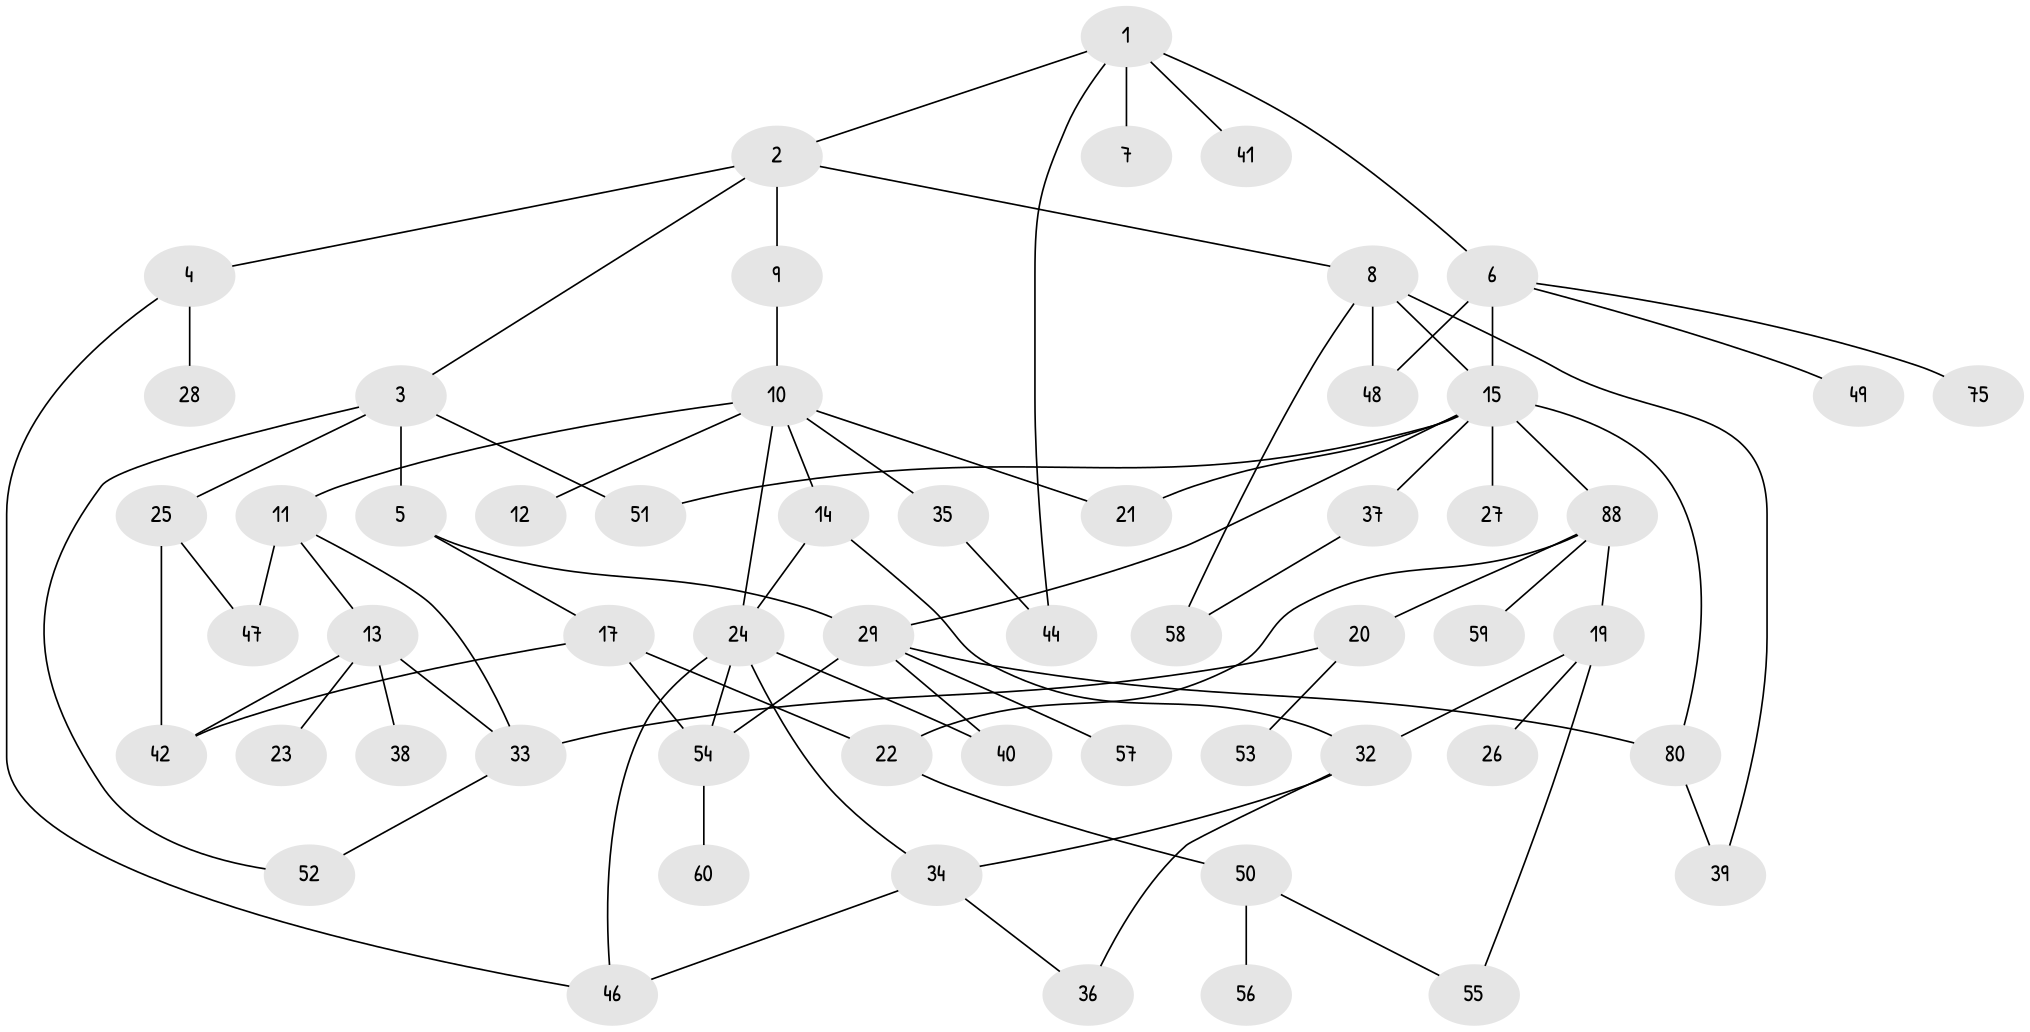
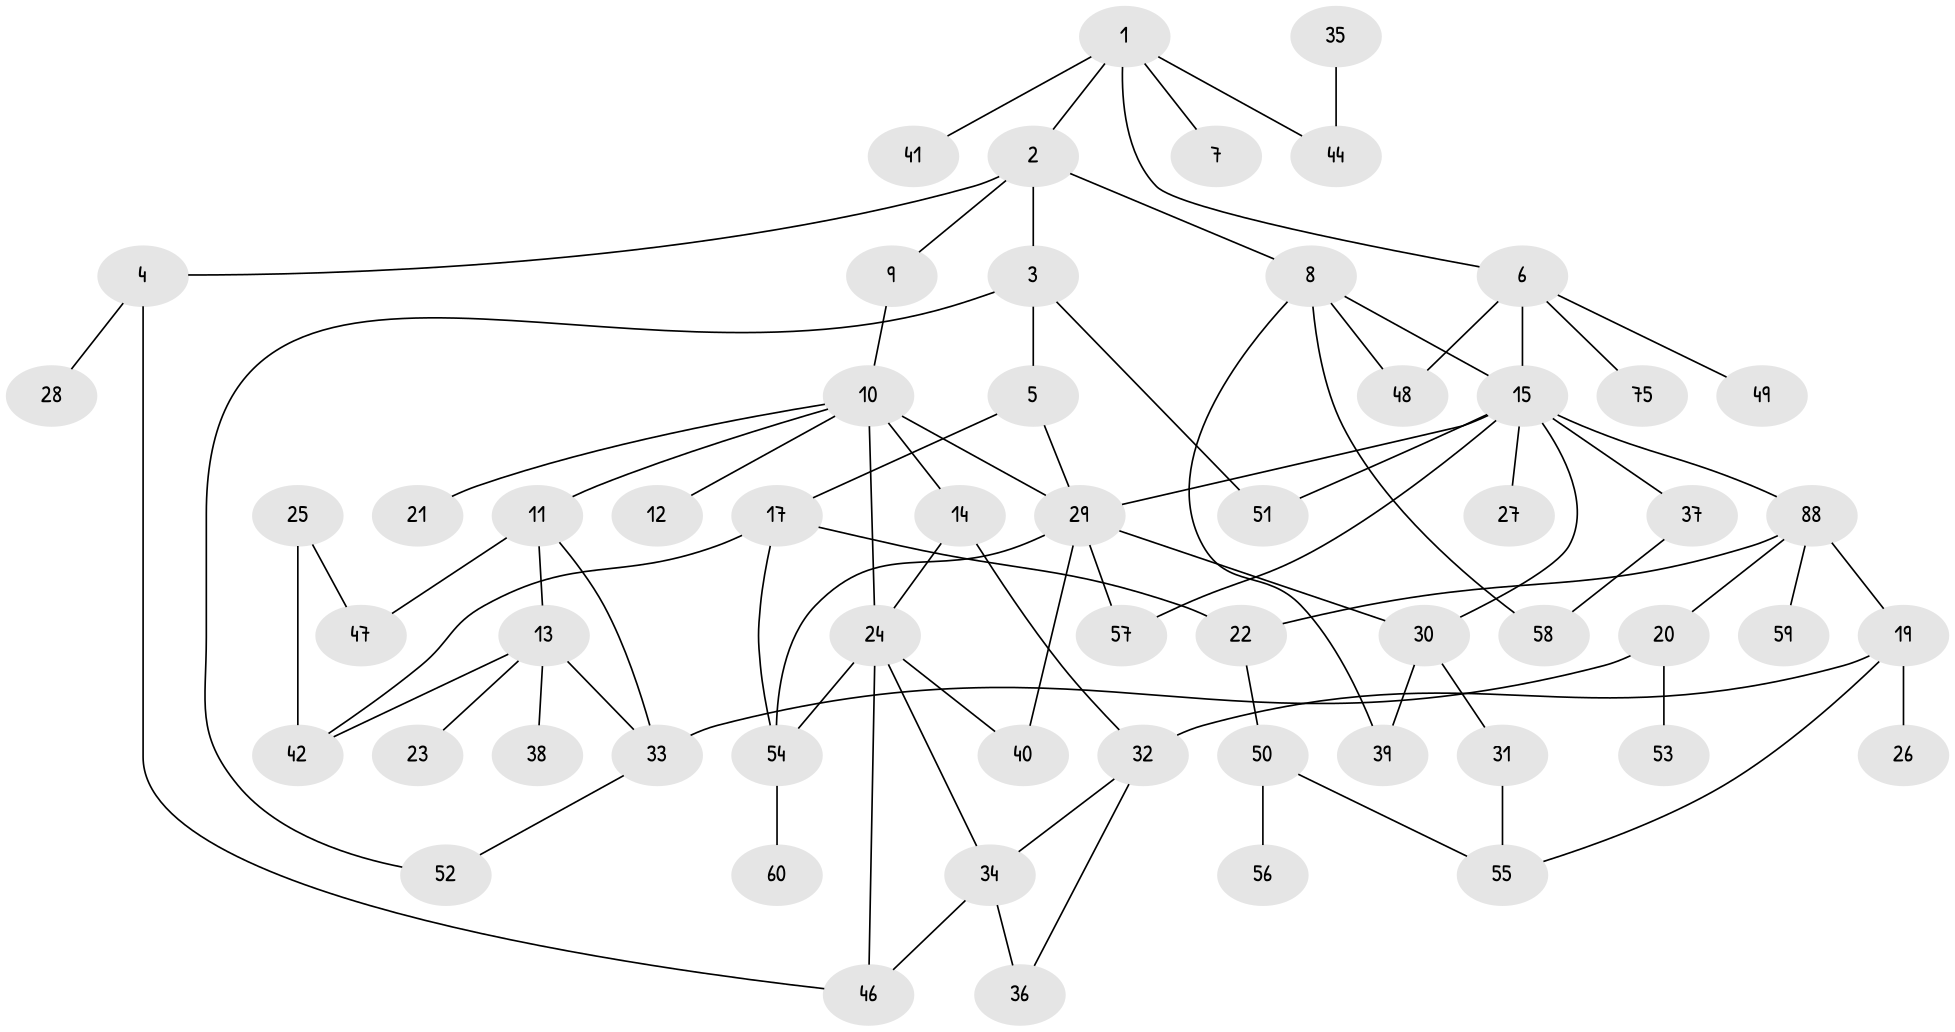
(281, 456) -> none
(860, 456) -> (974, 456)
(1236, 474) -> (1337, 537)
none -> (1502, 755)
(1676, 755) -> (1424, 636)
